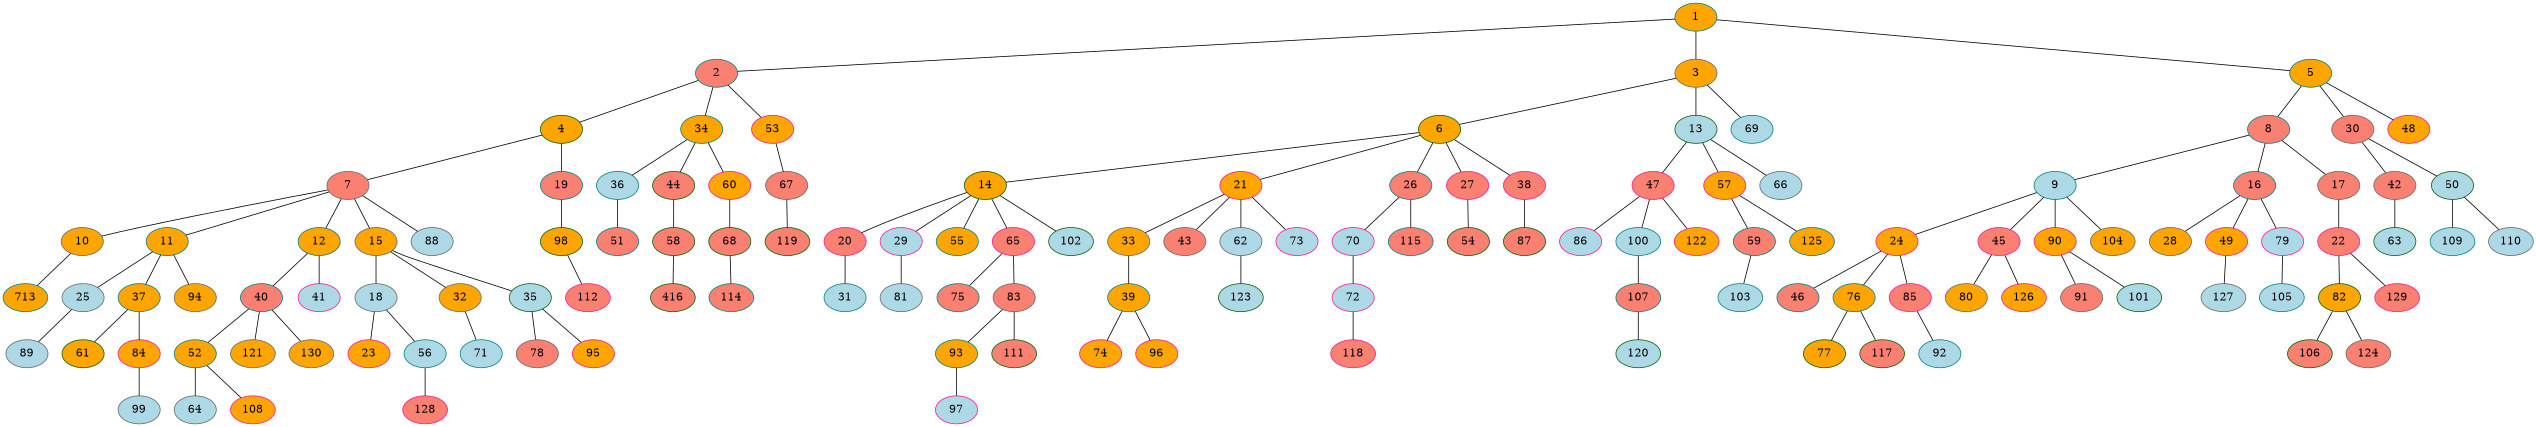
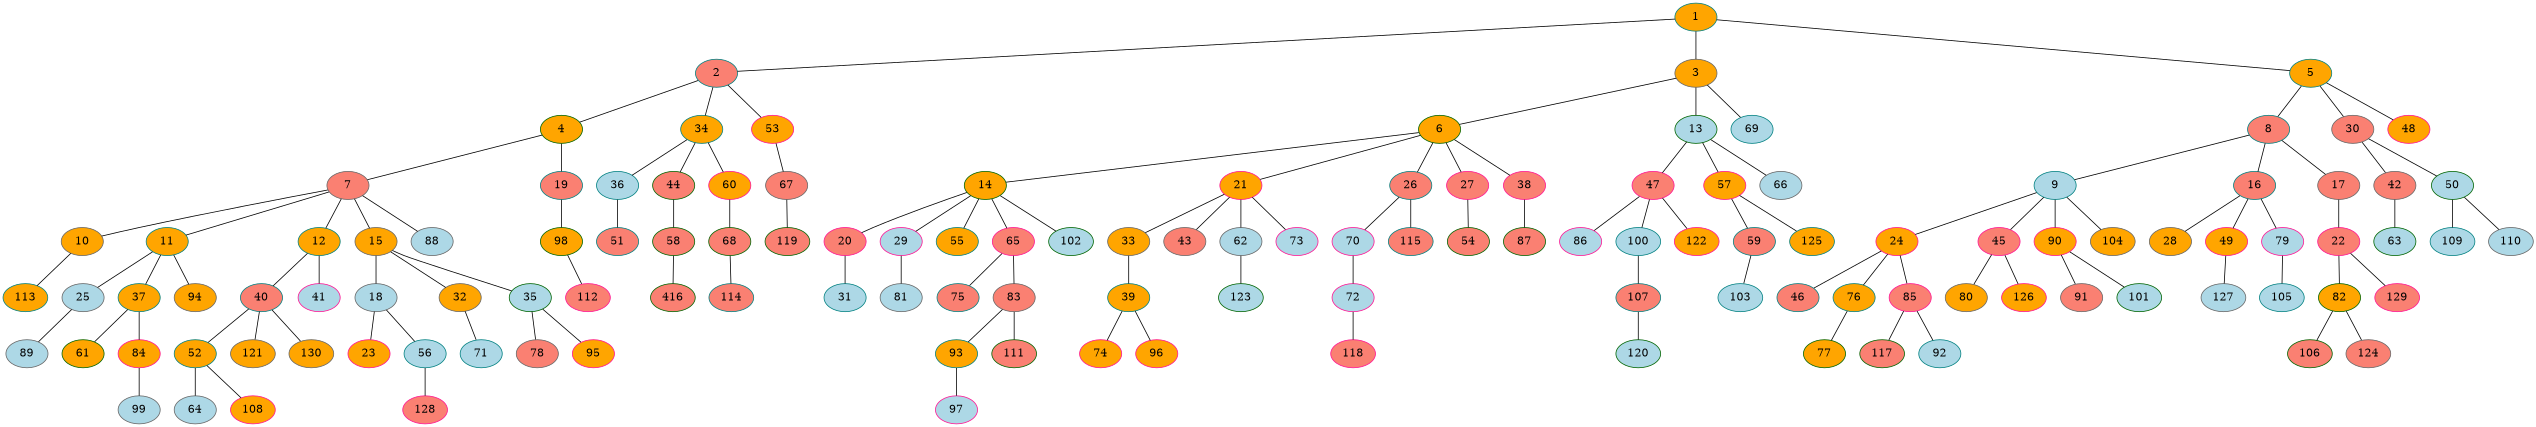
(25, 298) -> (25, 298)
(1868, 326) -> (1896, 326)
